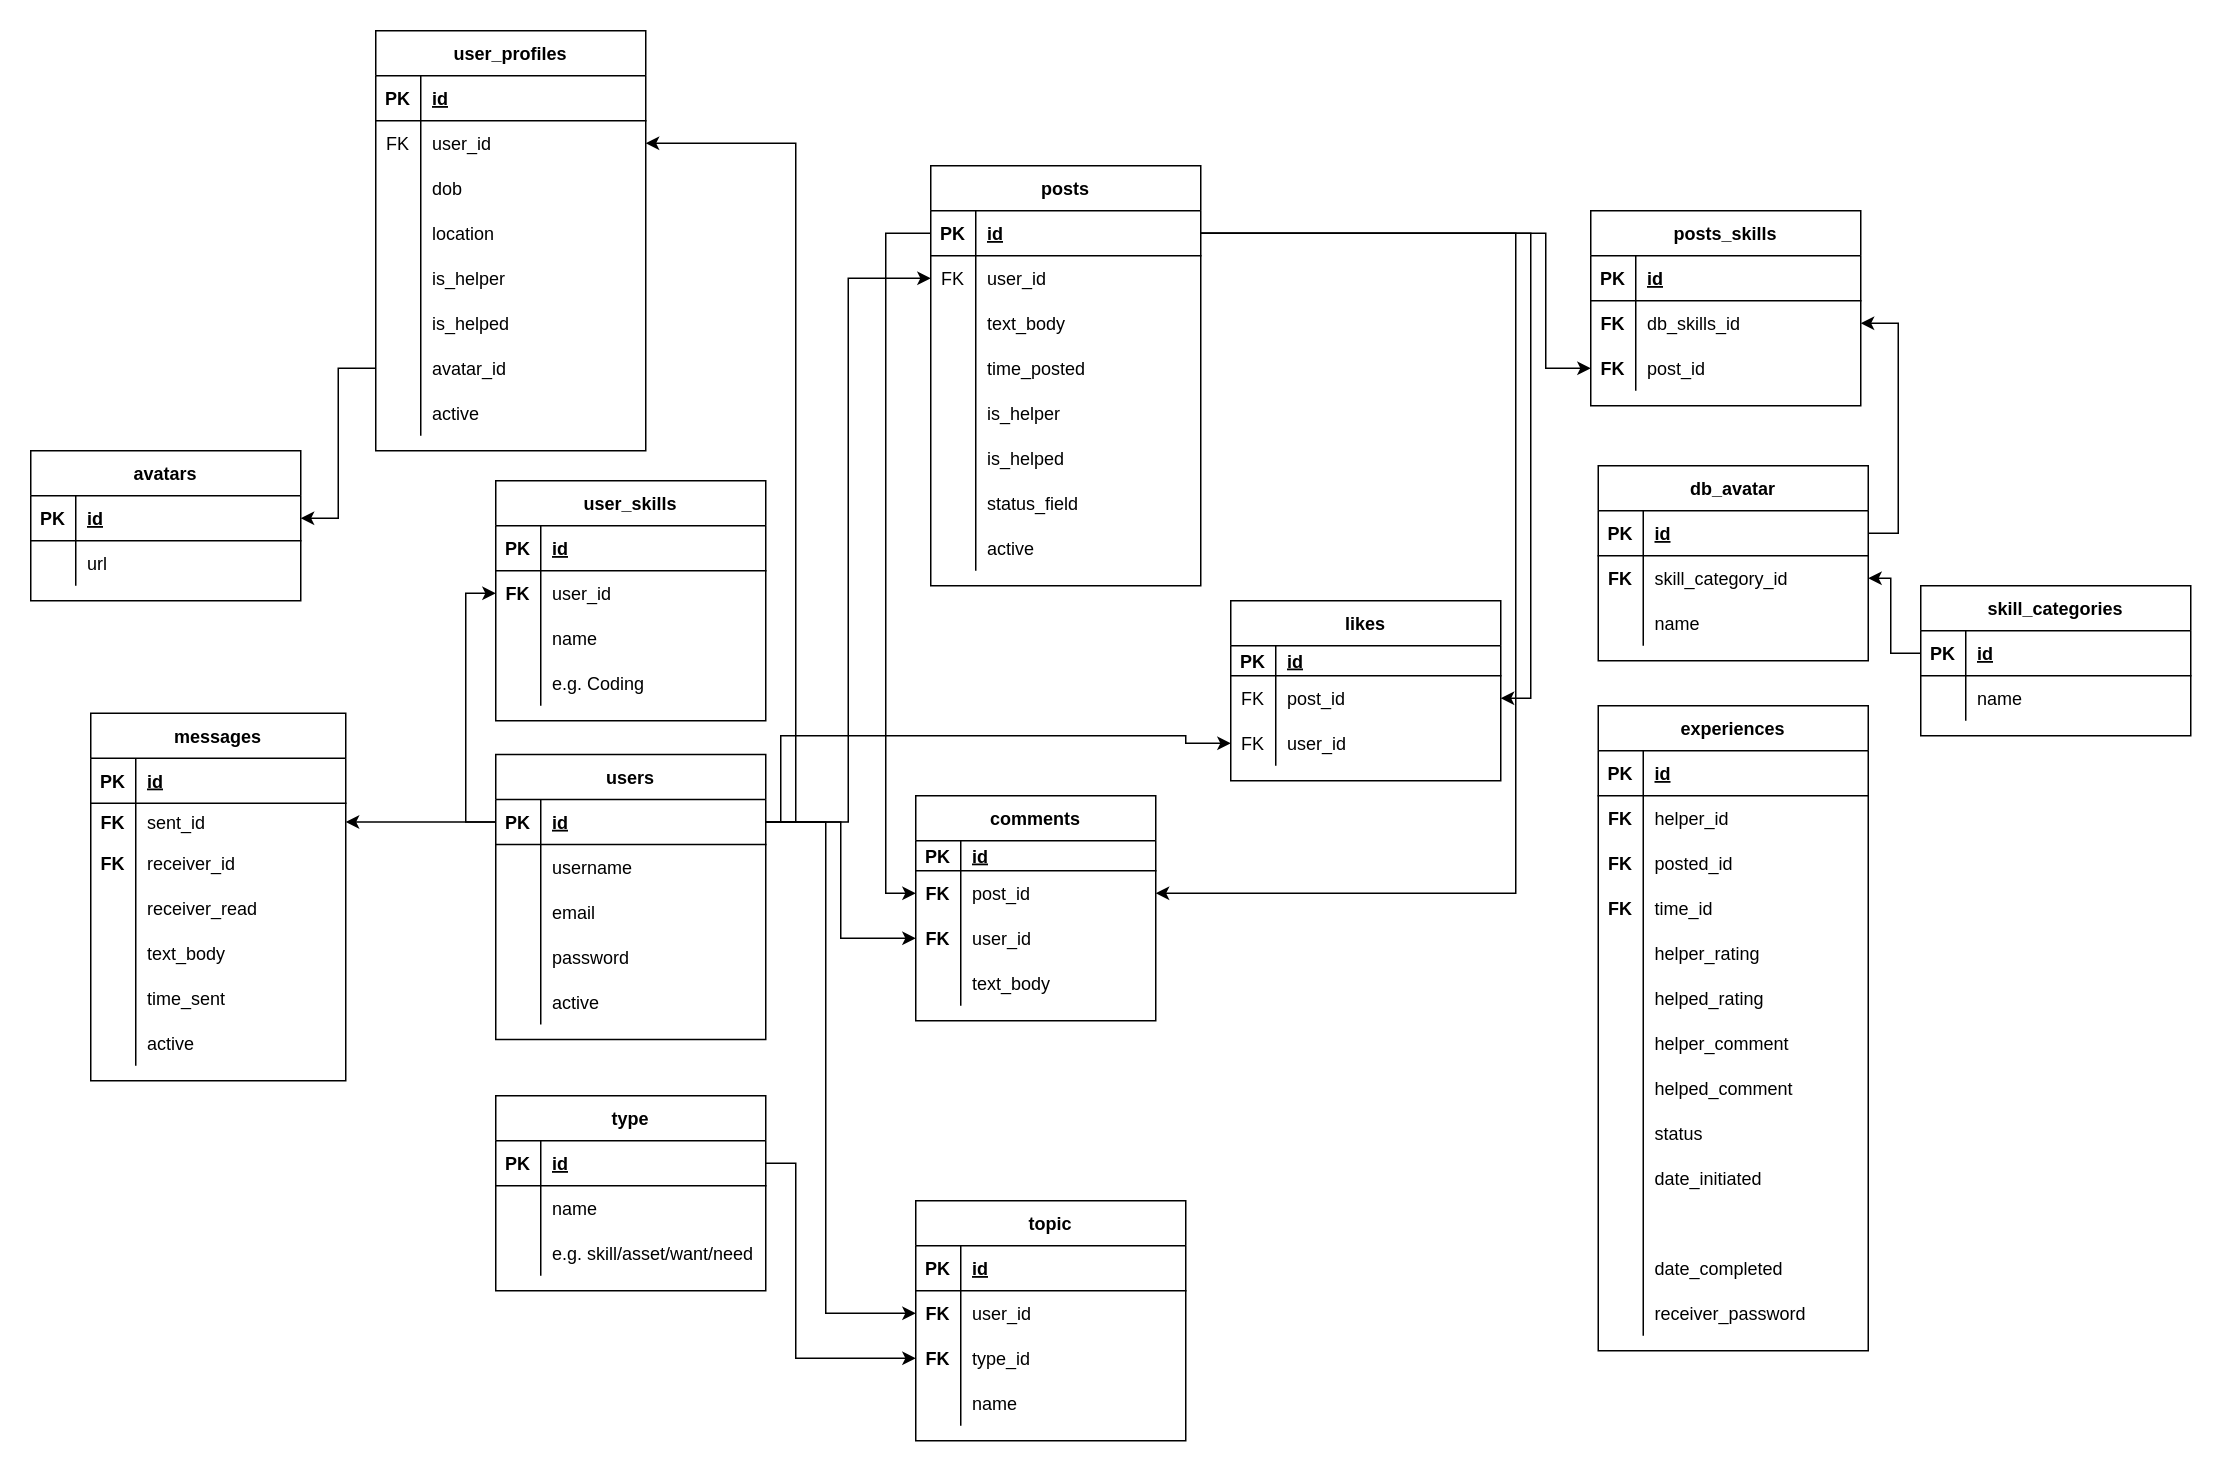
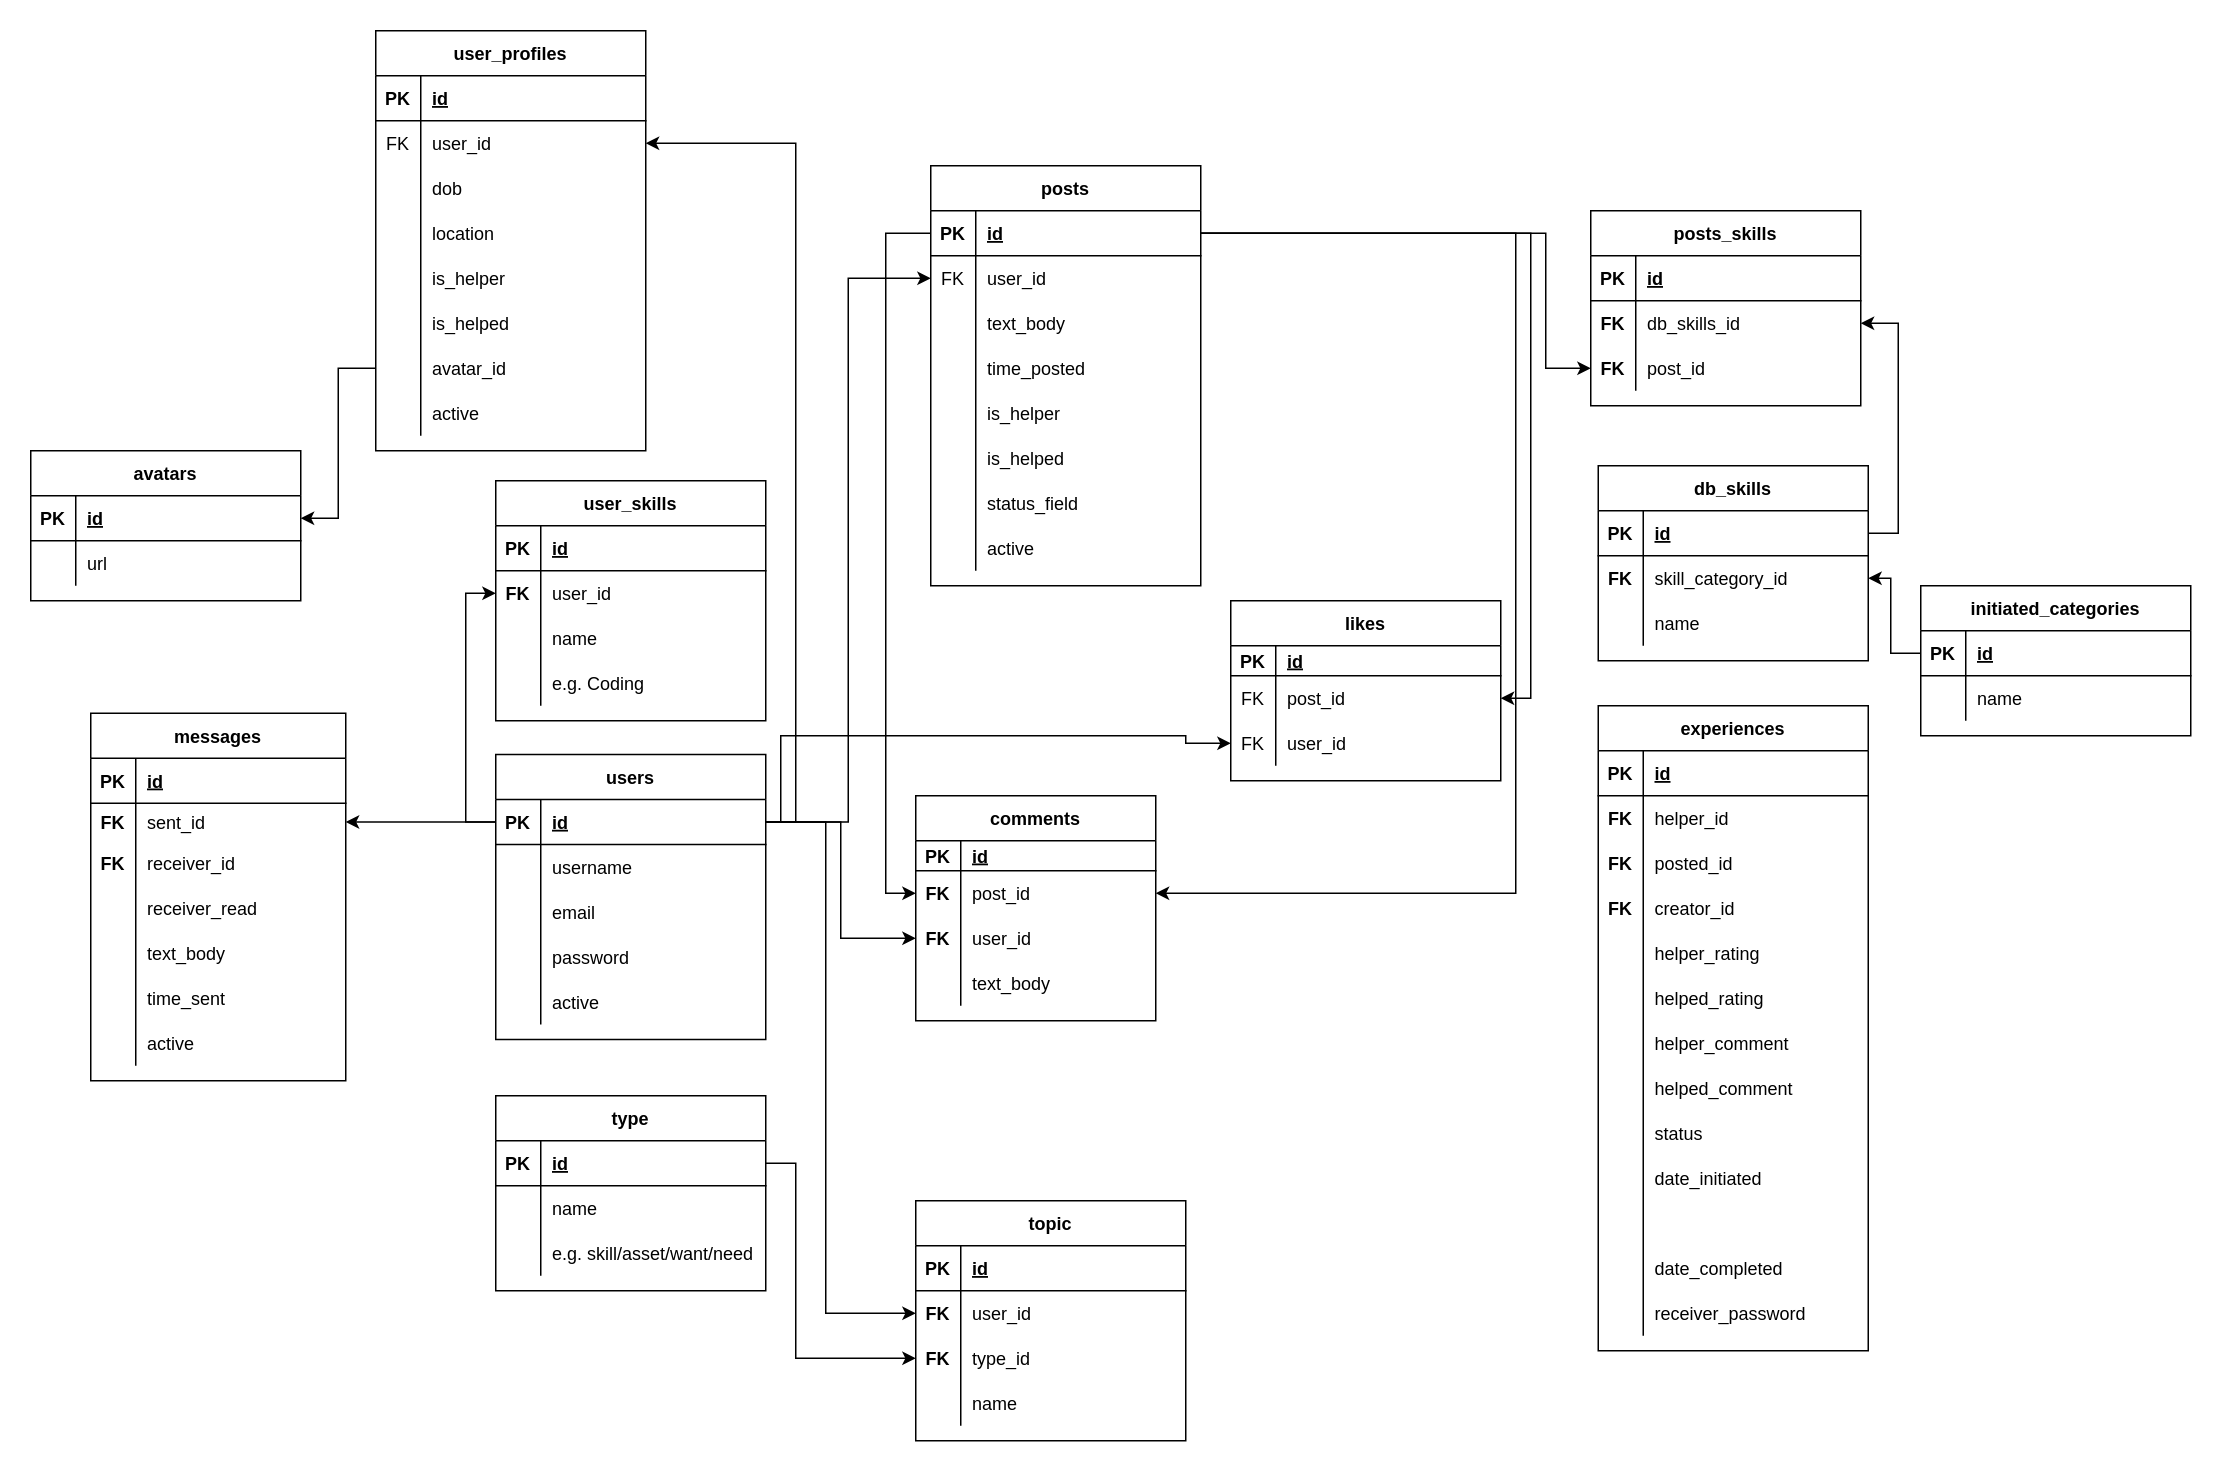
(1733, 489) -> (1733, 489)
(2055, 609) -> (2055, 609)
(1685, 909) -> (1703, 909)
